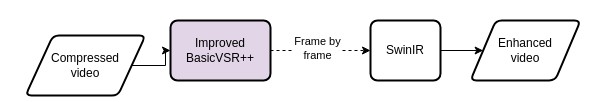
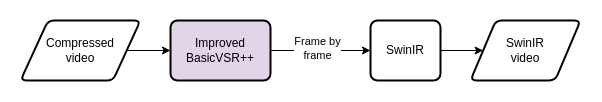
(283, 51) -> (283, 51)
(526, 51) -> (526, 51)
(86, 66) -> (81, 51)
